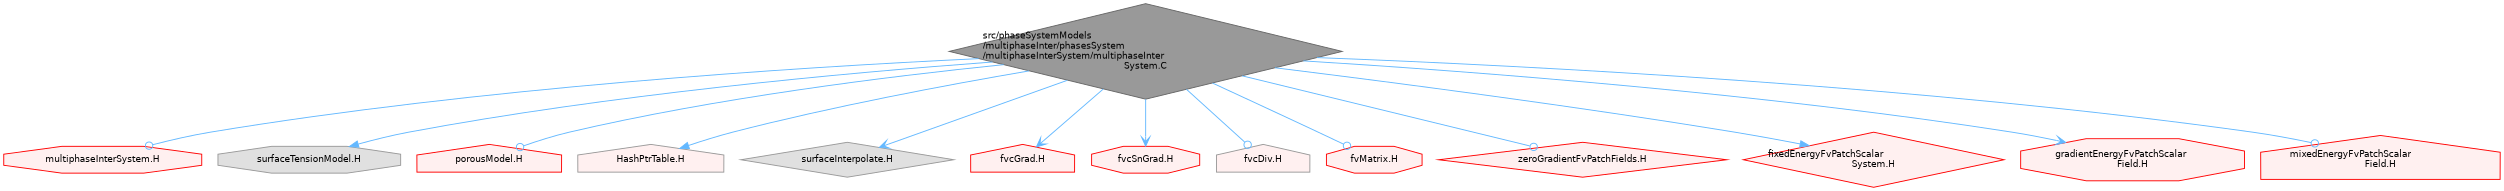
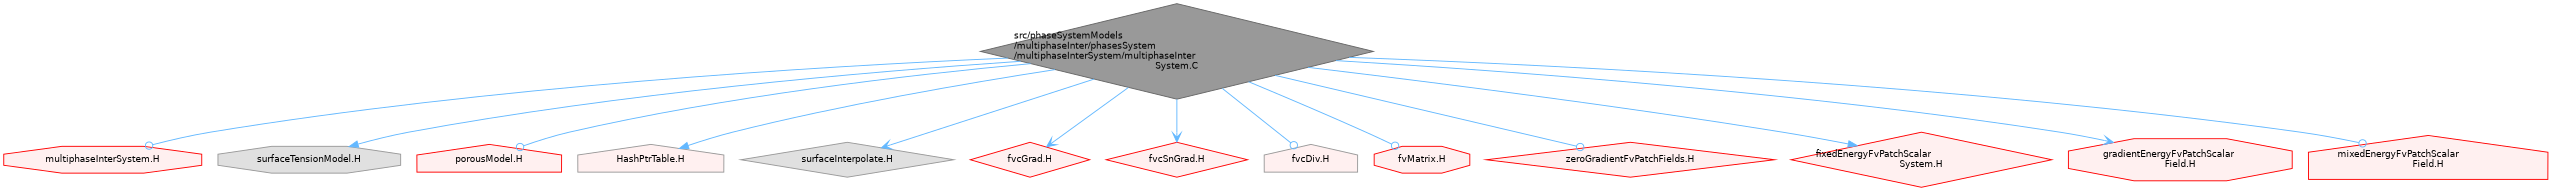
(1023, 160) -> (1030, 160)
(1146, 160) -> (1177, 160)
